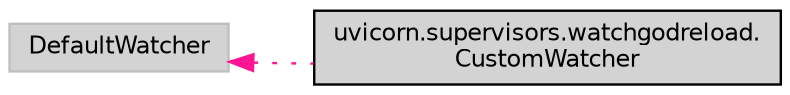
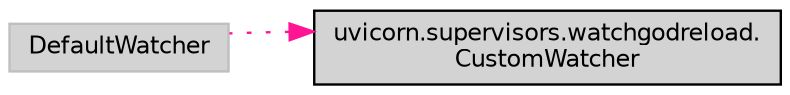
(283, 63) -> (260, 32)
